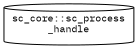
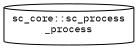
(69, 24) -> (69, 24)
